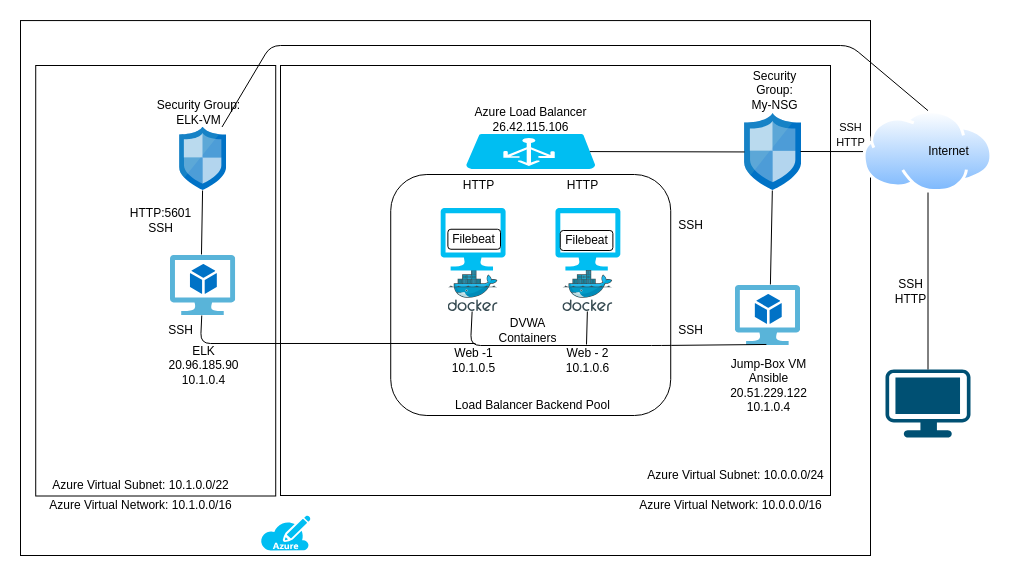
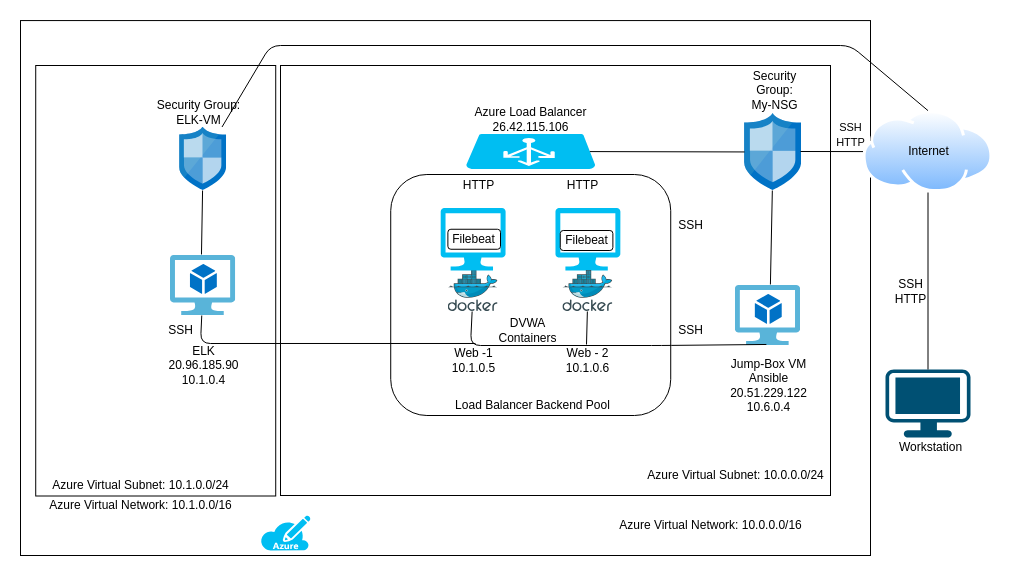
(948, 152) -> (928, 152)
(161, 221) -> none
(769, 386) -> (769, 386)
none -> (931, 448)
(141, 486) -> (141, 486)
(731, 506) -> (711, 526)
